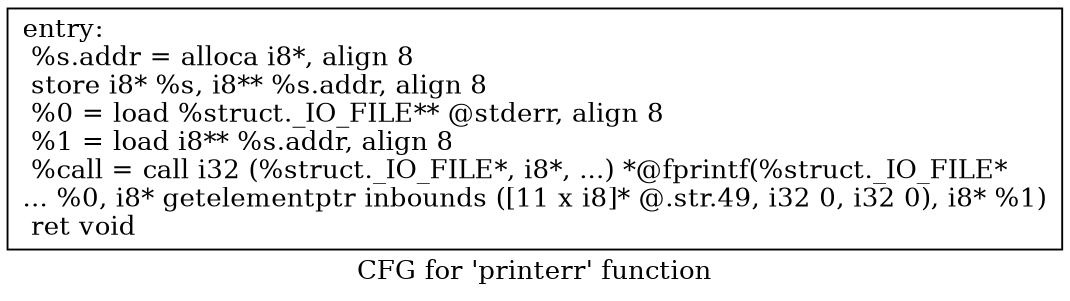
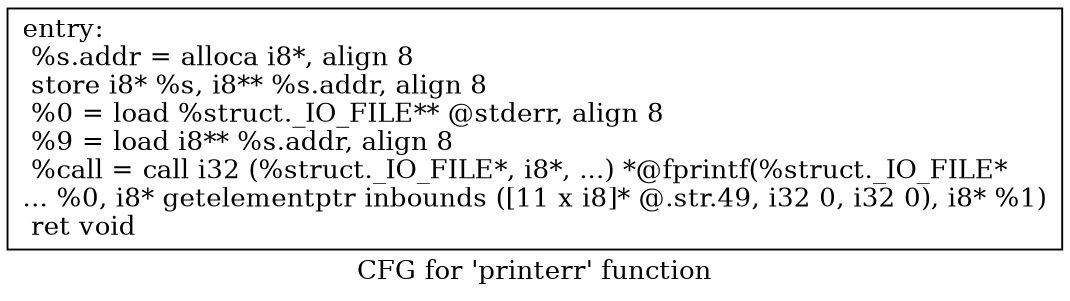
(238, 142) -> (238, 142)
